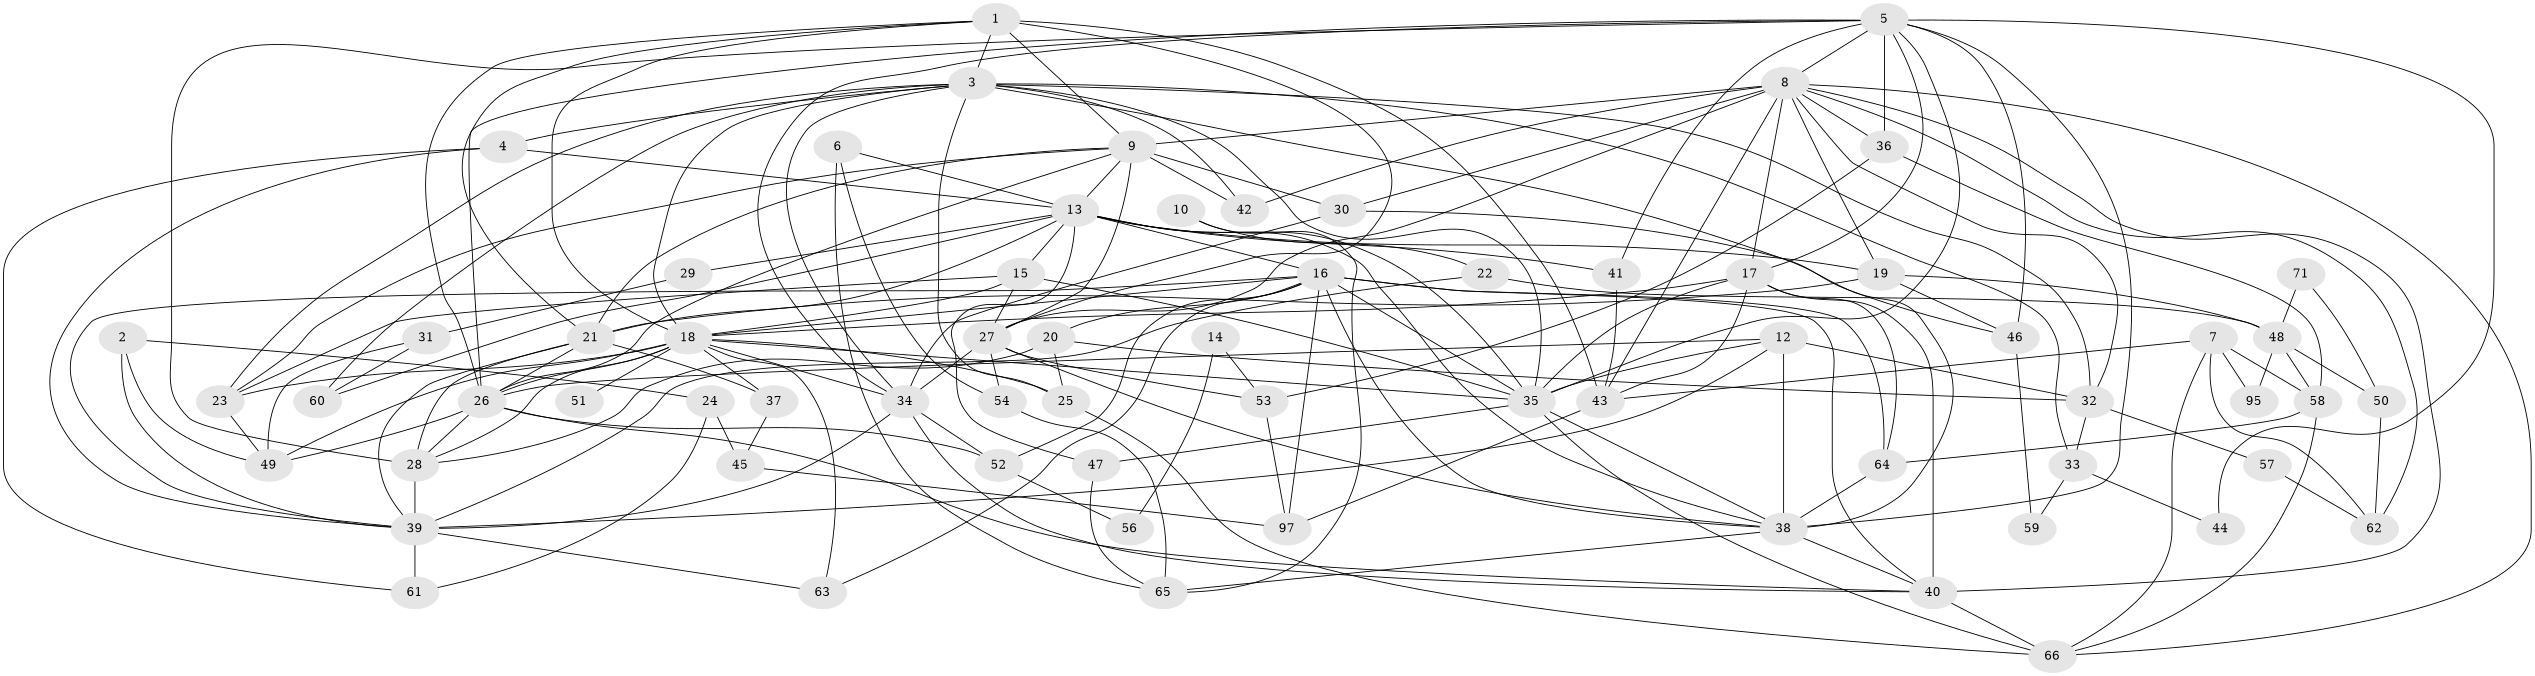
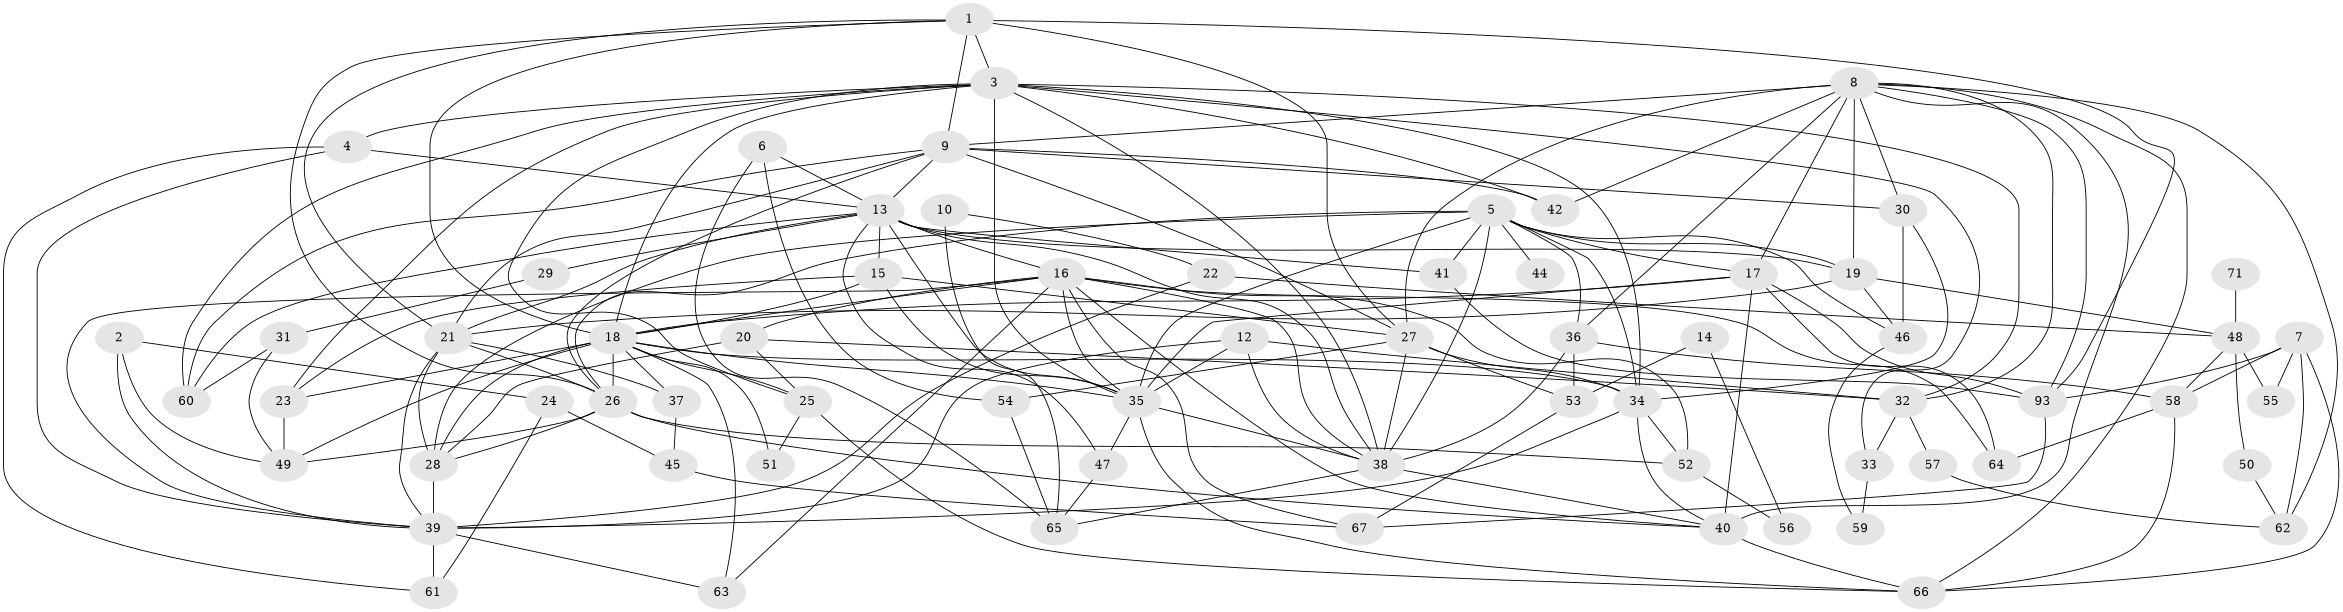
(1835, 51) -> (1664, 244)
(652, 208) -> (522, 213)
(2347, 336) -> none
(1163, 357) -> none
(1600, 402) -> (2043, 402)
(2254, 402) -> (2271, 402)
none -> (791, 431)
(1833, 497) -> (1495, 423)
(2147, 497) -> none
(1287, 529) -> (1360, 529)
